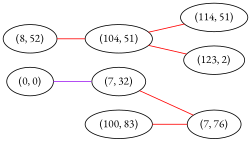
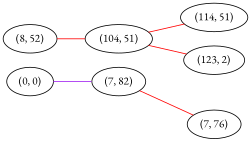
(119, 82) -> (119, 82)
(119, 124) -> none
